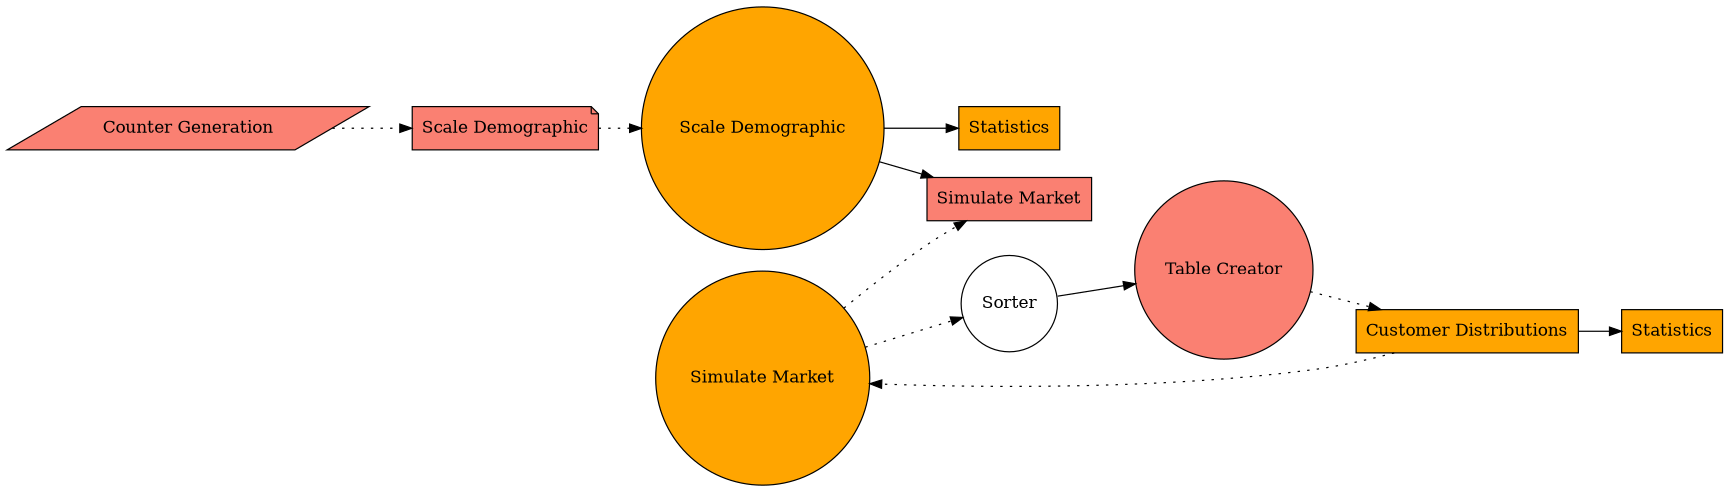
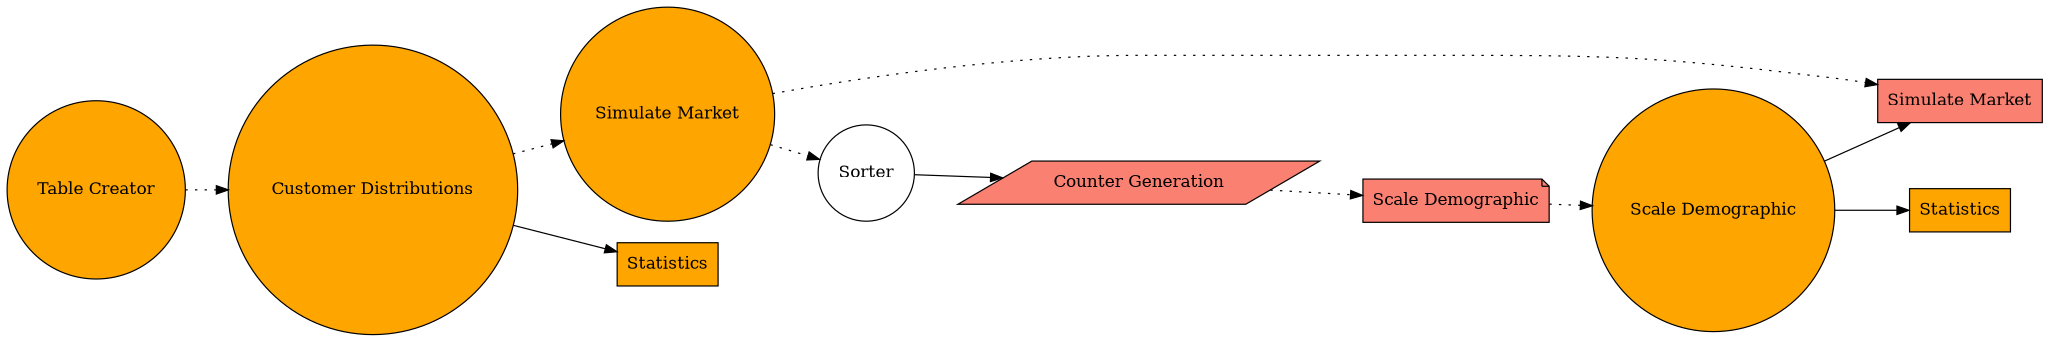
(1224, 270) -> (96, 190)
(1091, 291) -> (953, 176)
(1467, 331) -> (373, 190)
